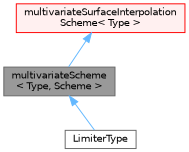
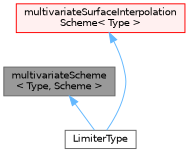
(77, 54) -> (125, 87)
